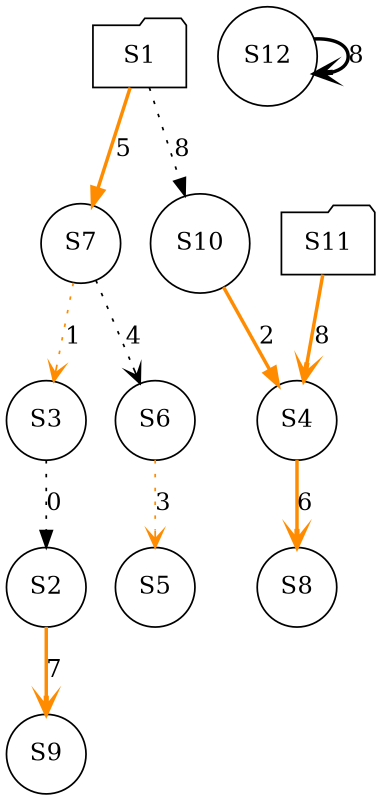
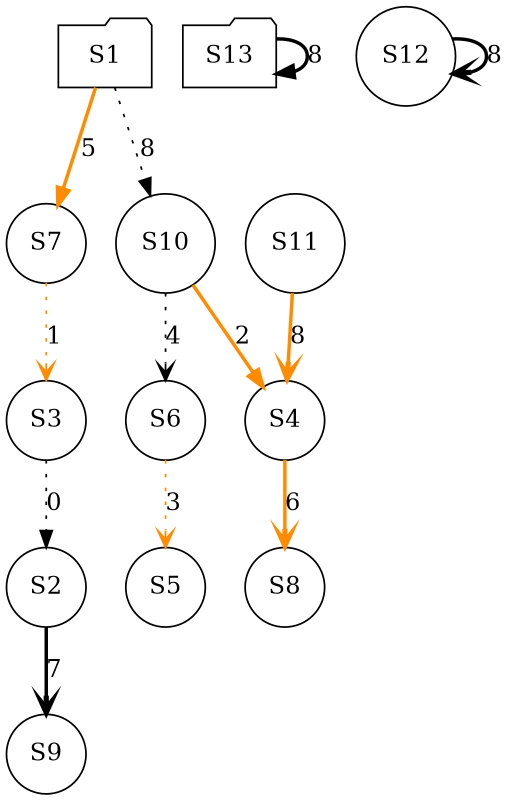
none -> (230, 56)
(328, 243) -> (295, 243)
(114, 324) -> (166, 328)
(46, 662) -> (46, 662)
